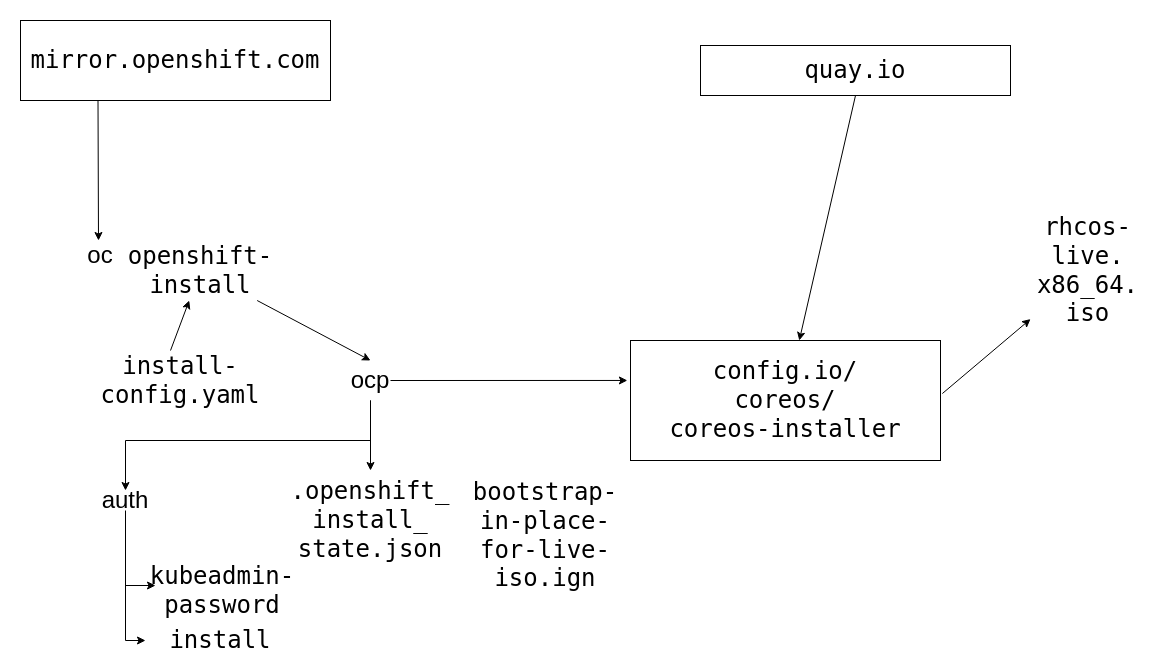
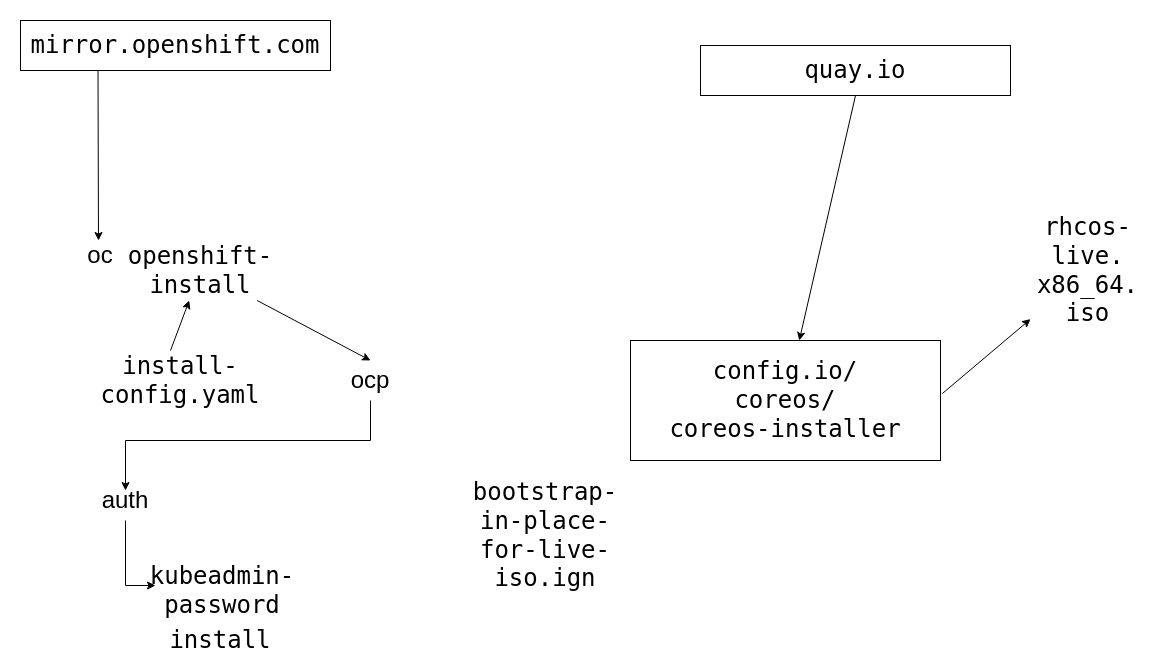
(176, 61) -> (176, 46)
(506, 380) -> none
(371, 453) -> none
(371, 521) -> none
(126, 621) -> none
